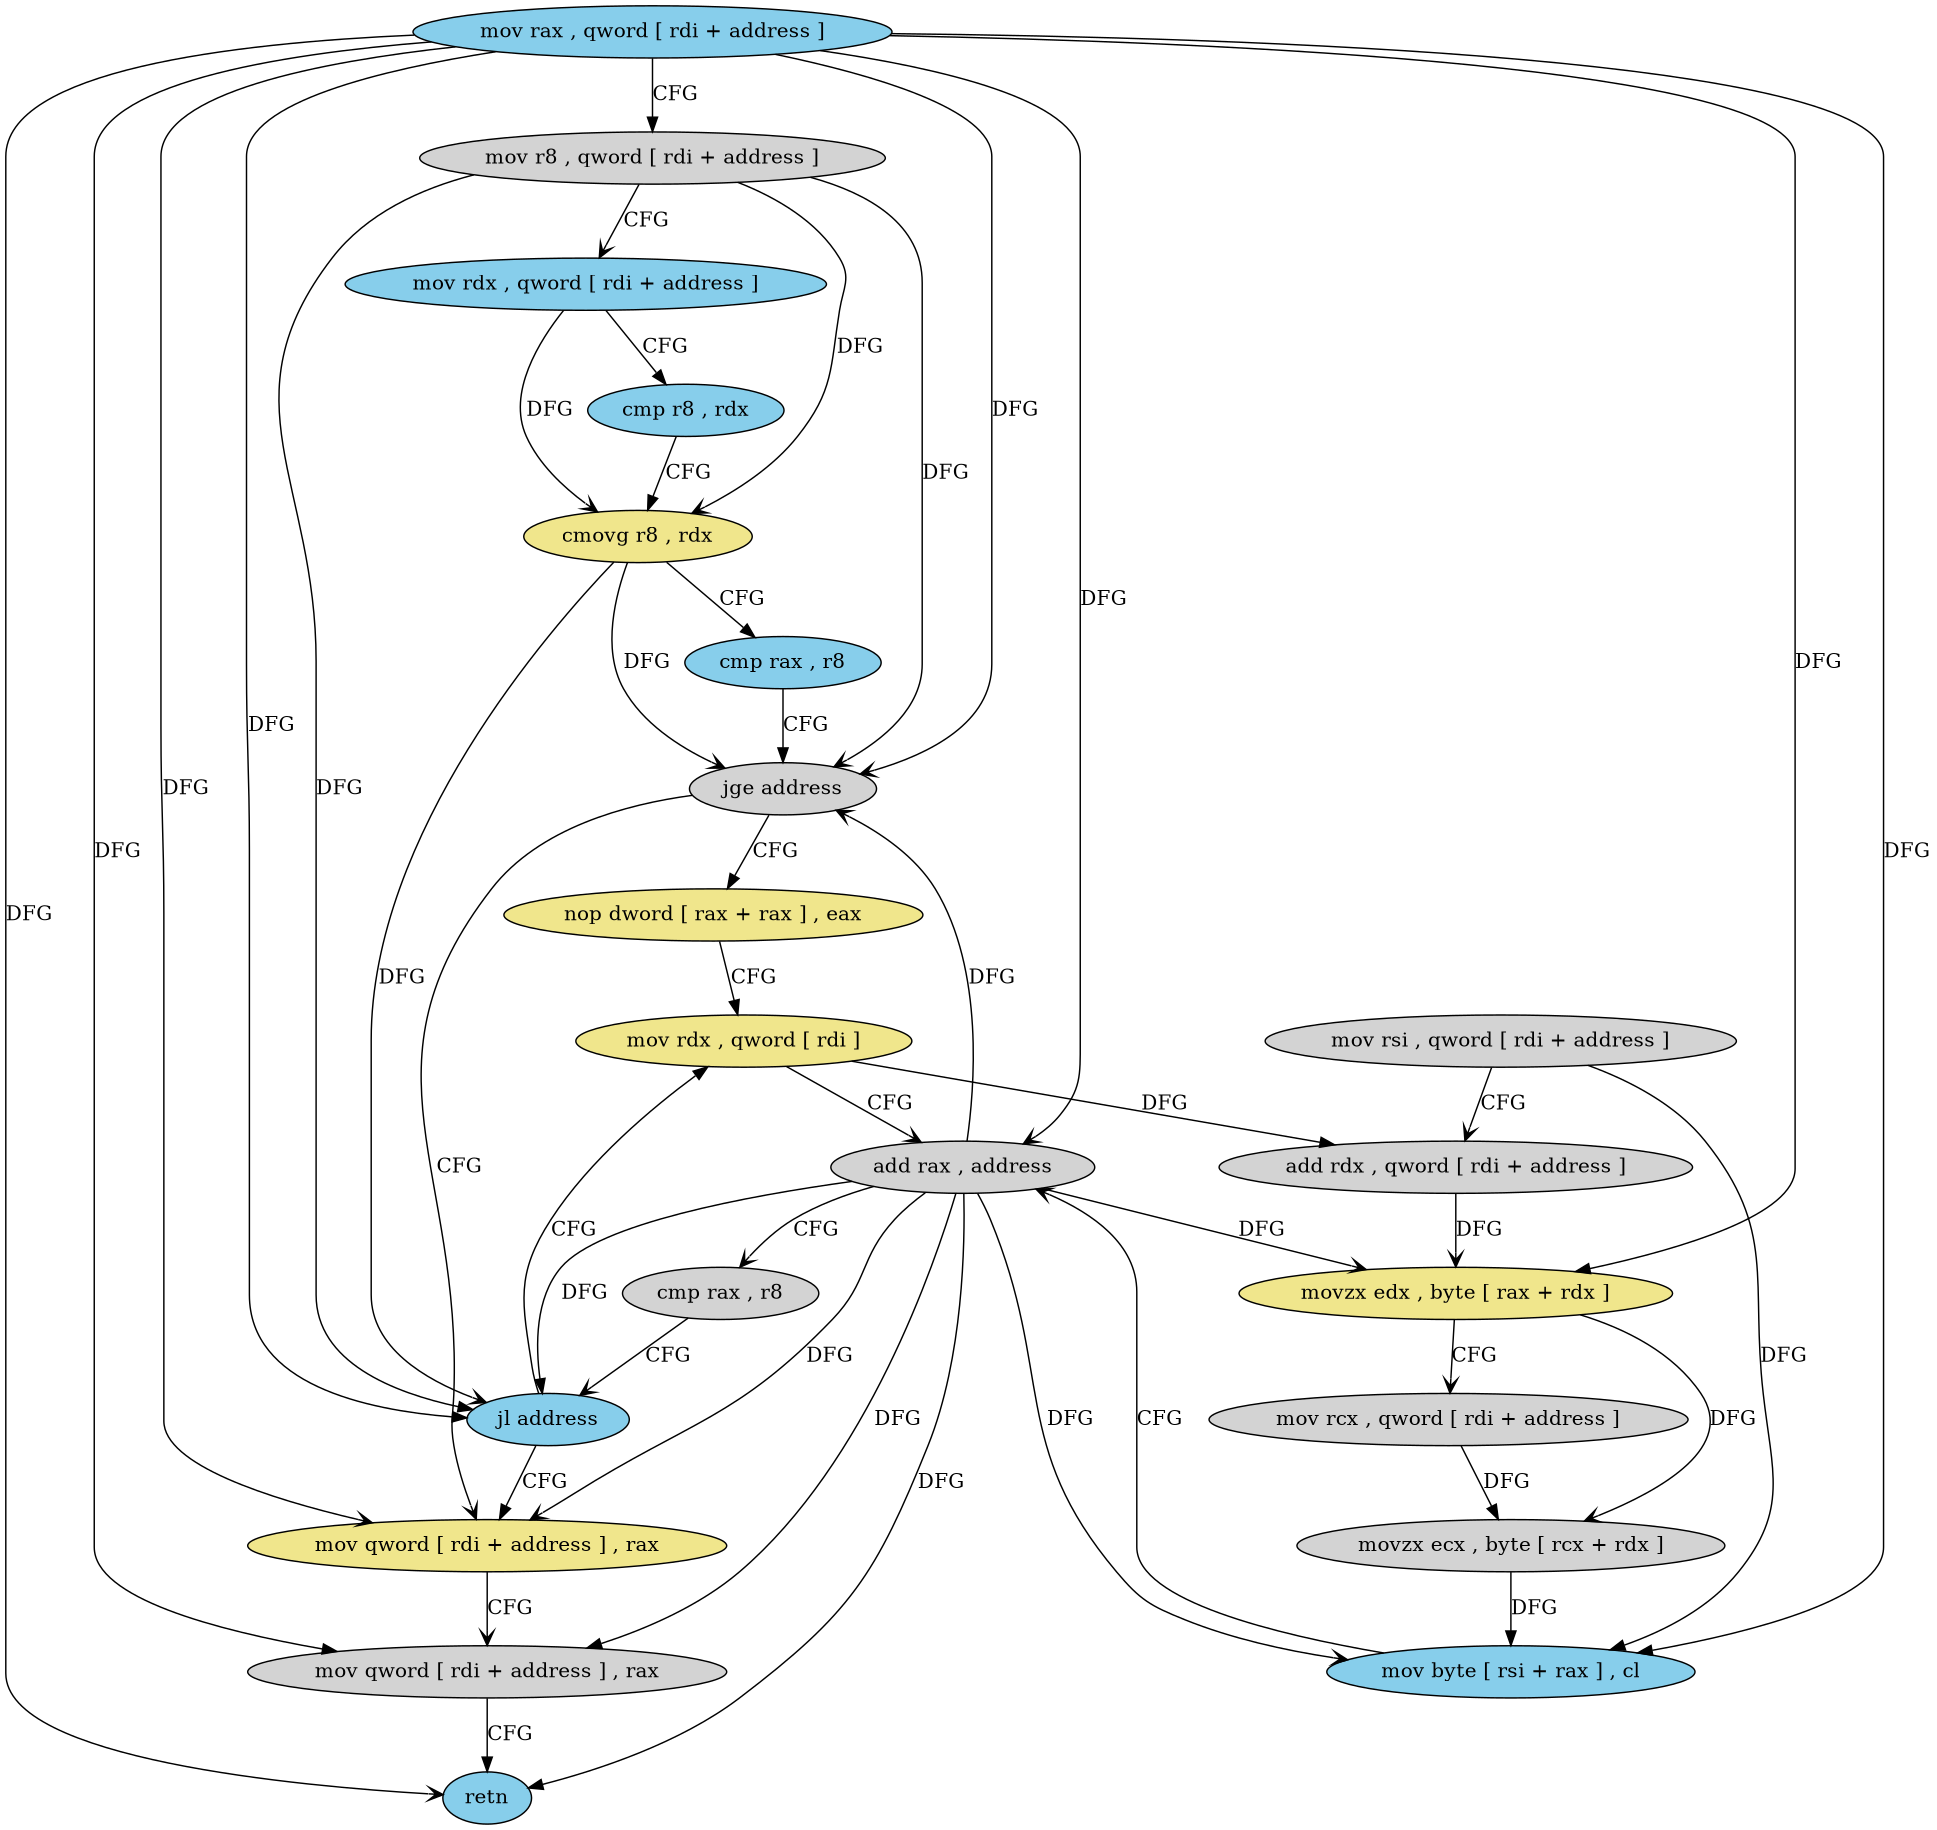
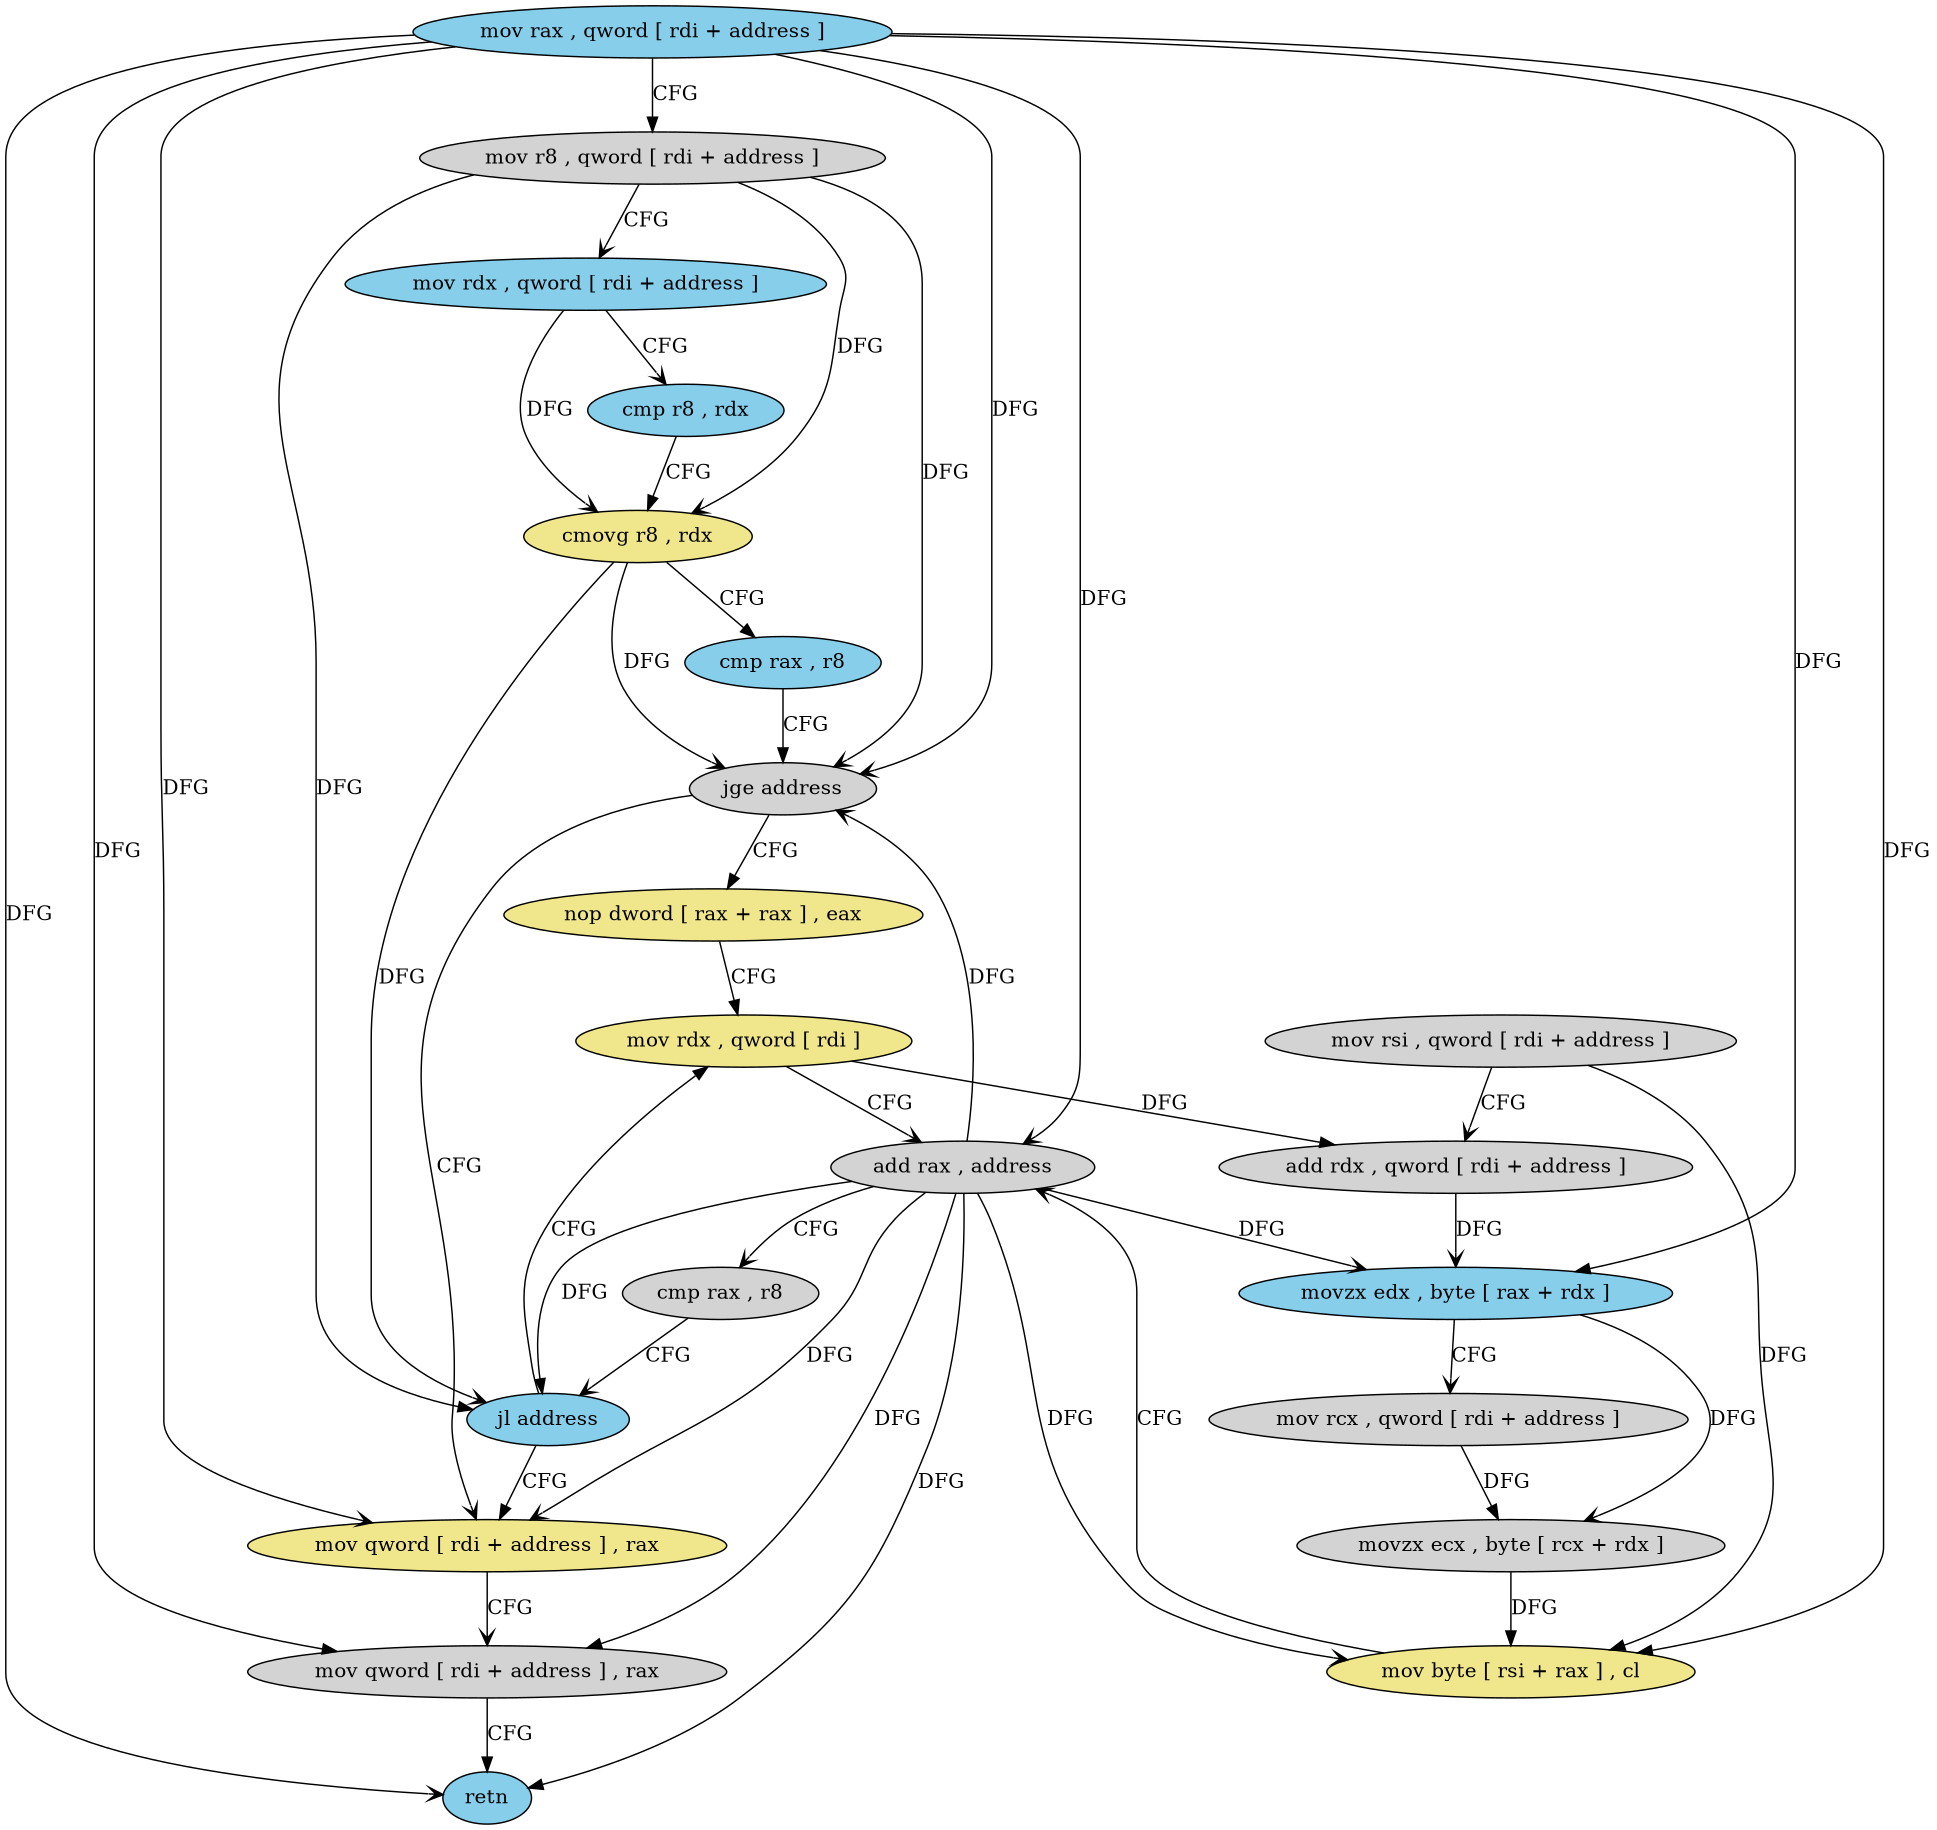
(631, 342) -> (631, 342)
(247, 714) -> none
(1456, 1293) -> (1456, 1293)
(1511, 1672) -> (1511, 1672)
